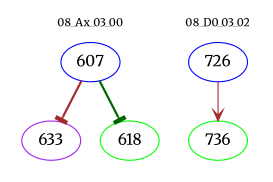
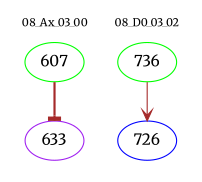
(90, 62) -> (55, 62)
(218, 96) -> (147, 96)
(130, 141) -> none
